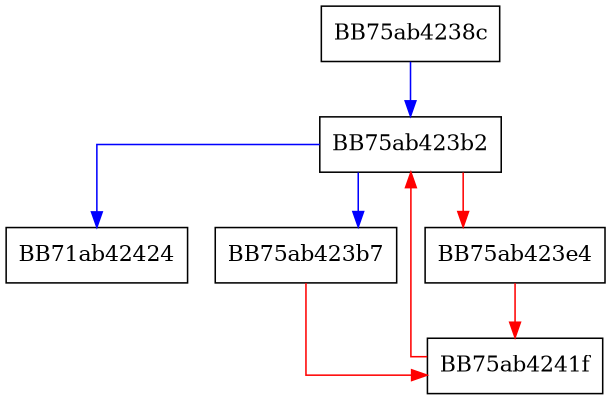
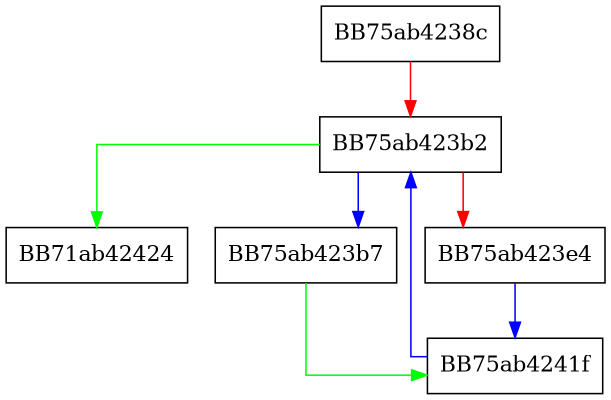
(411, 81) -> (411, 81)
(175, 145) -> (175, 145)
(411, 280) -> (411, 280)
(515, 303) -> (515, 303)
(313, 375) -> (313, 375)
